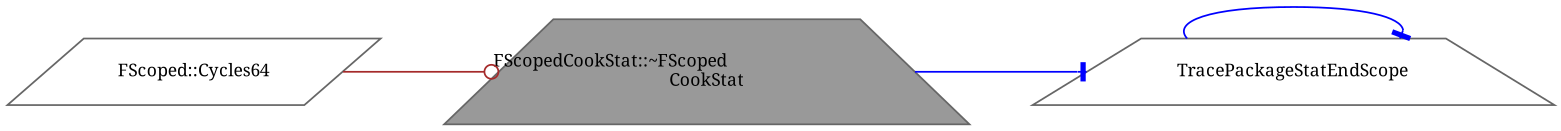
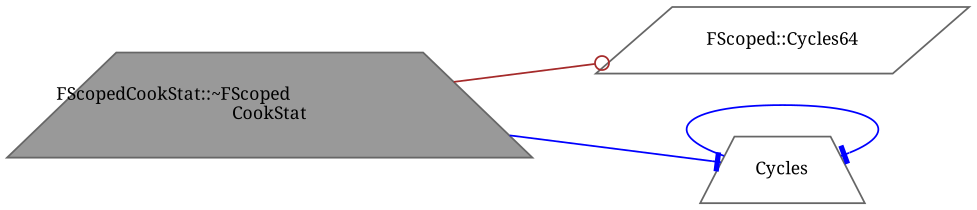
(414, 72) -> (524, 73)
(1294, 72) -> (783, 170)
